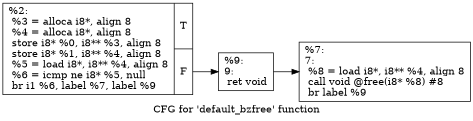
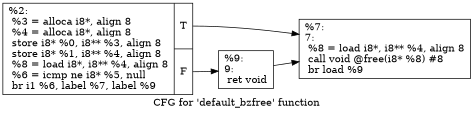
none -> (242, 28)
(89, 65) -> (89, 65)
(336, 93) -> (334, 70)
